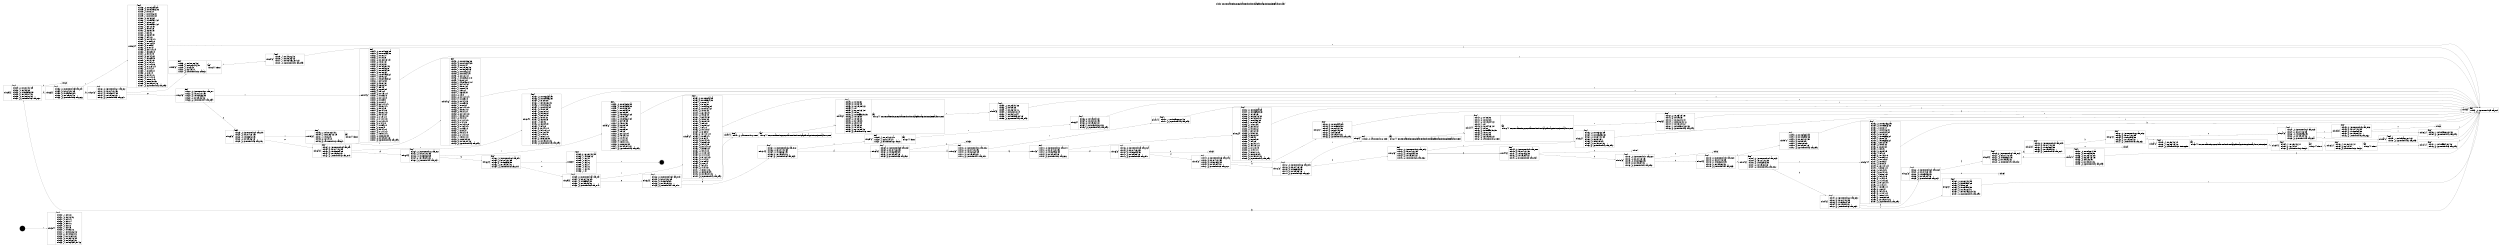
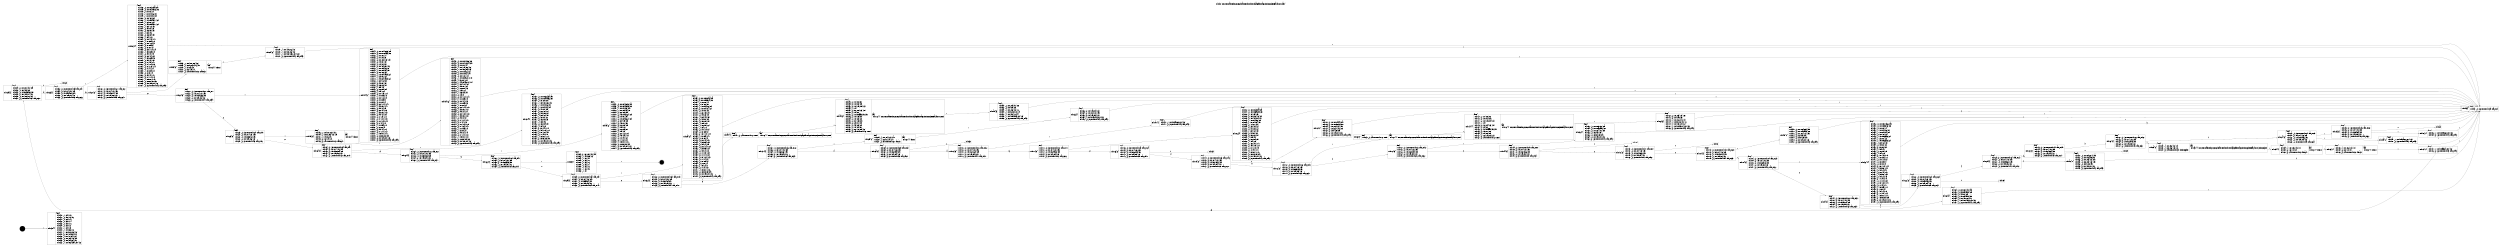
(1246, 210) -> (1200, 211)
